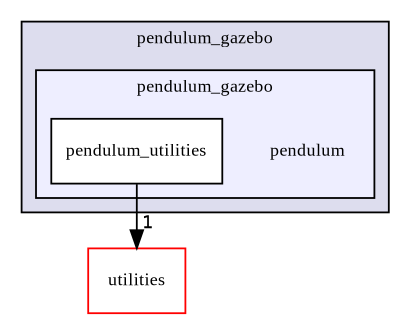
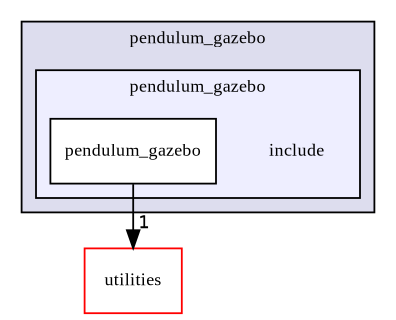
(137, 151) -> (133, 151)
(308, 151) -> (297, 151)
